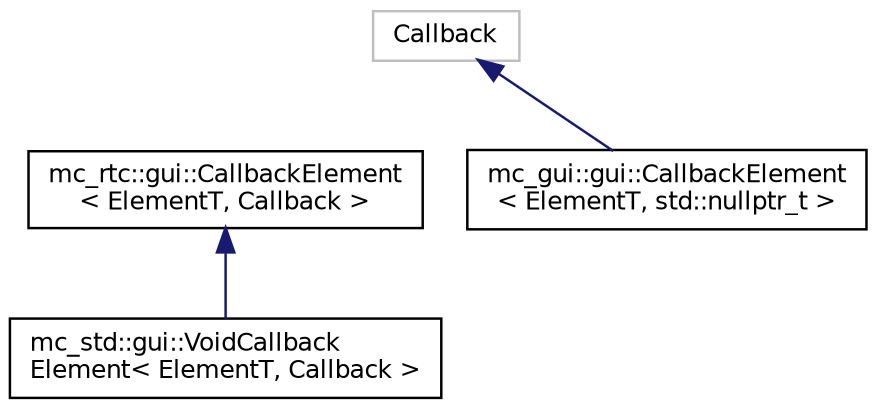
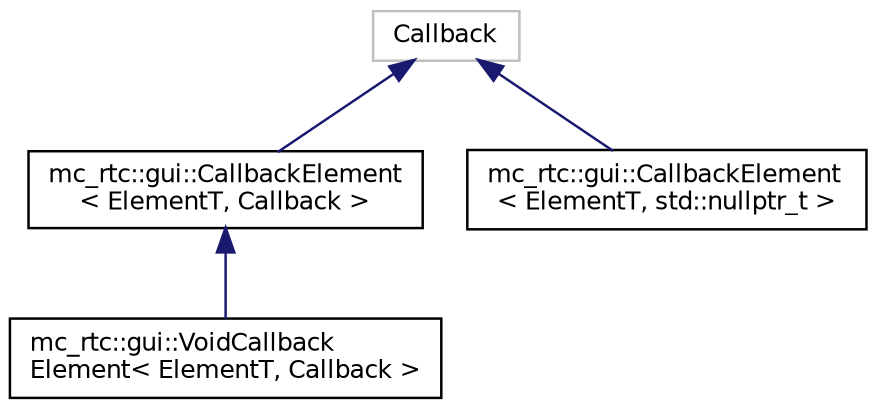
none -> (335, 113)
(667, 190) -> (667, 190)
(226, 358) -> (226, 358)
